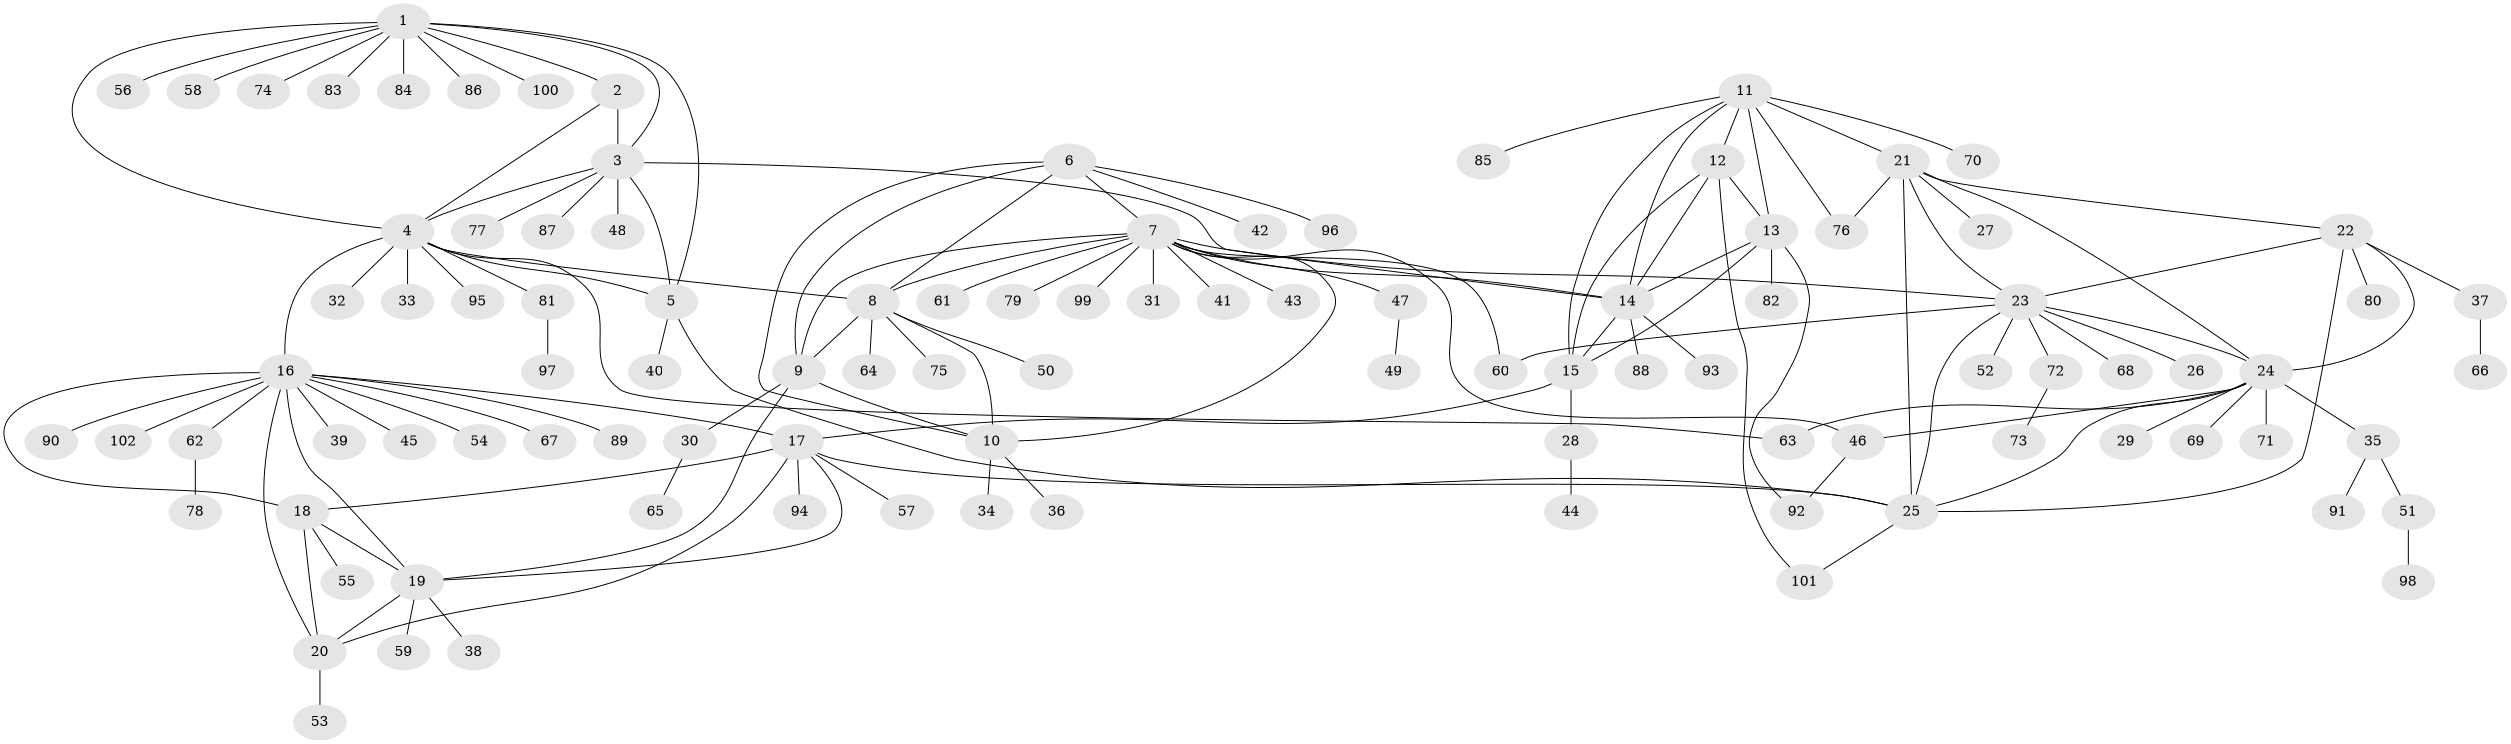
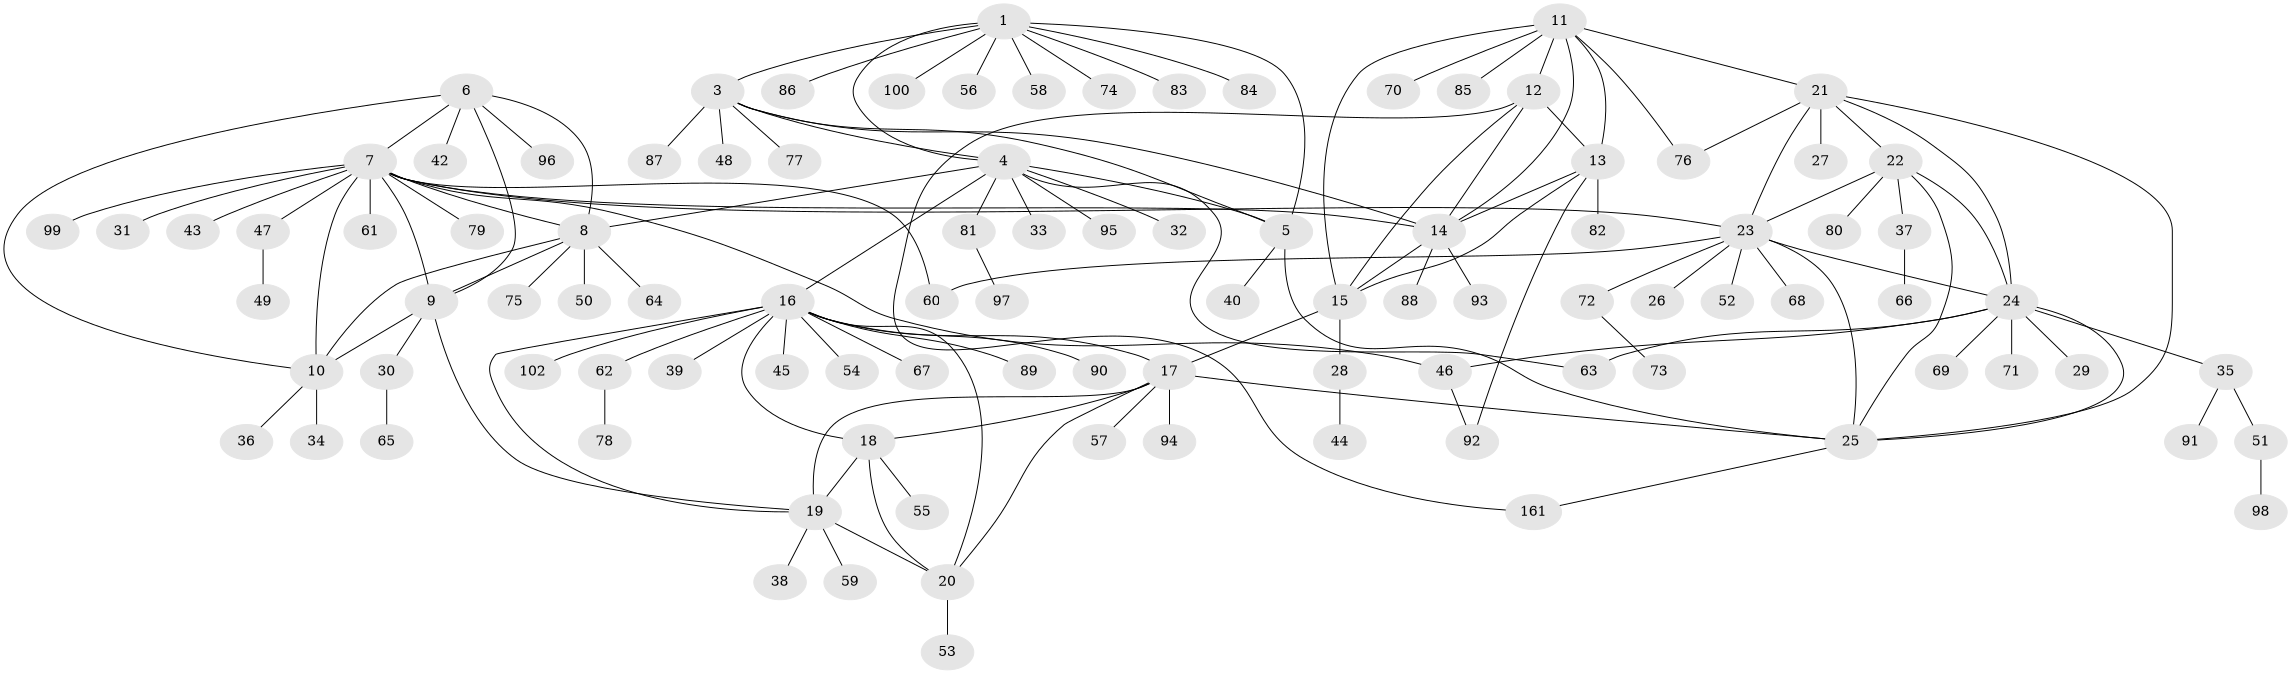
(618, 92) -> none
(1223, 302) -> none
(1805, 582) -> (1534, 512)
